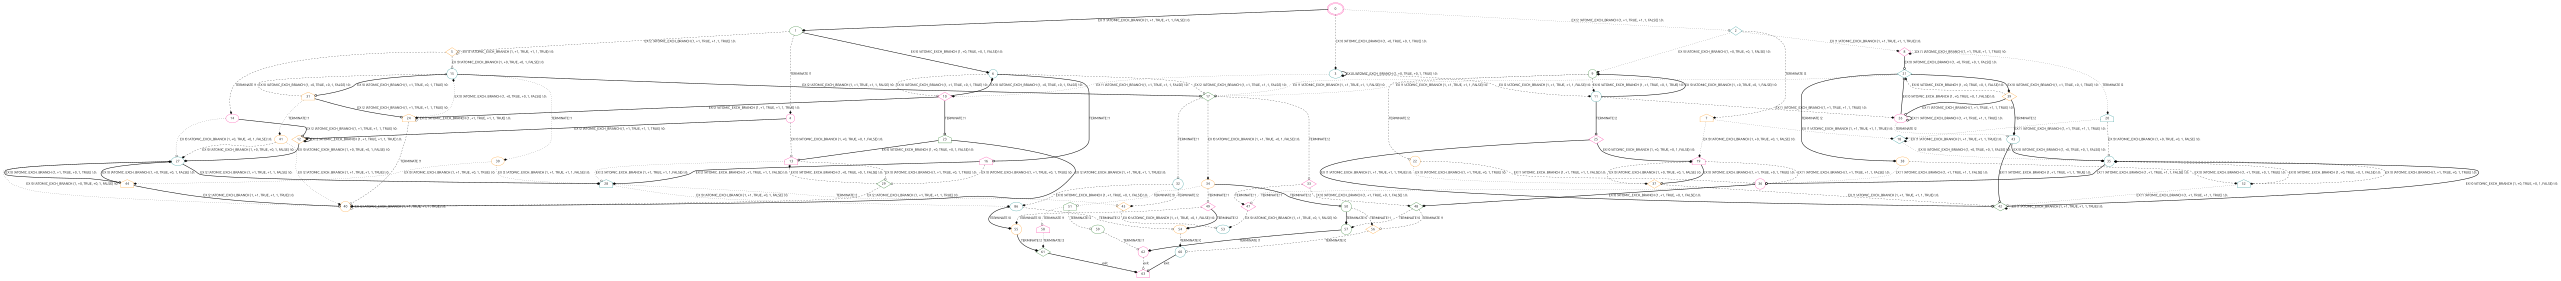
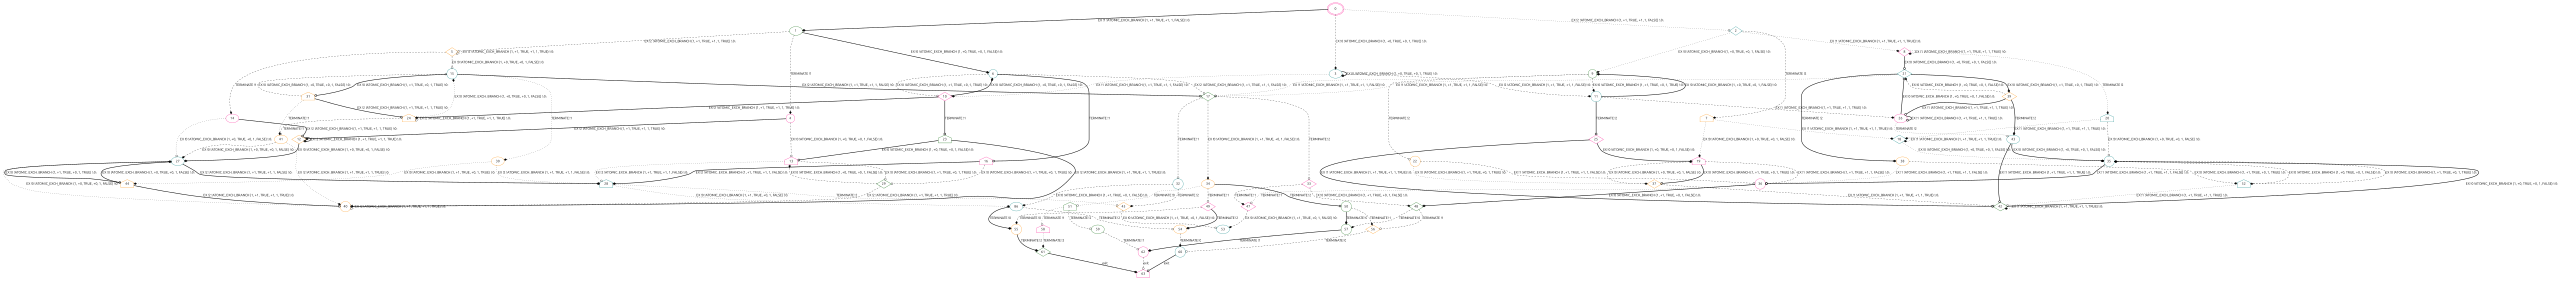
(392, 171) -> (339, 120)
